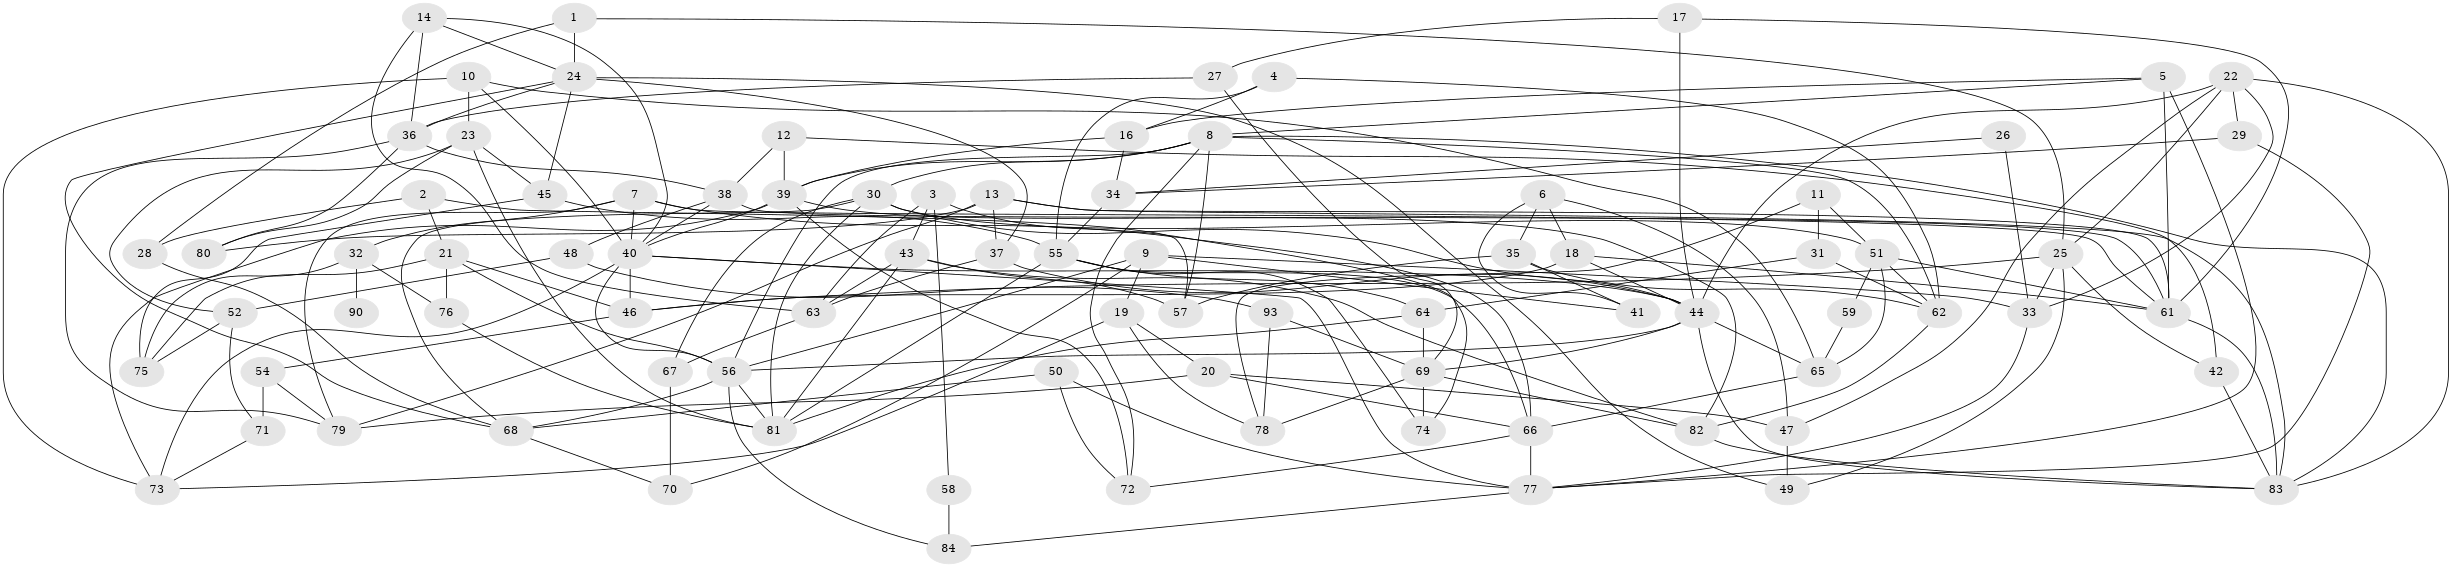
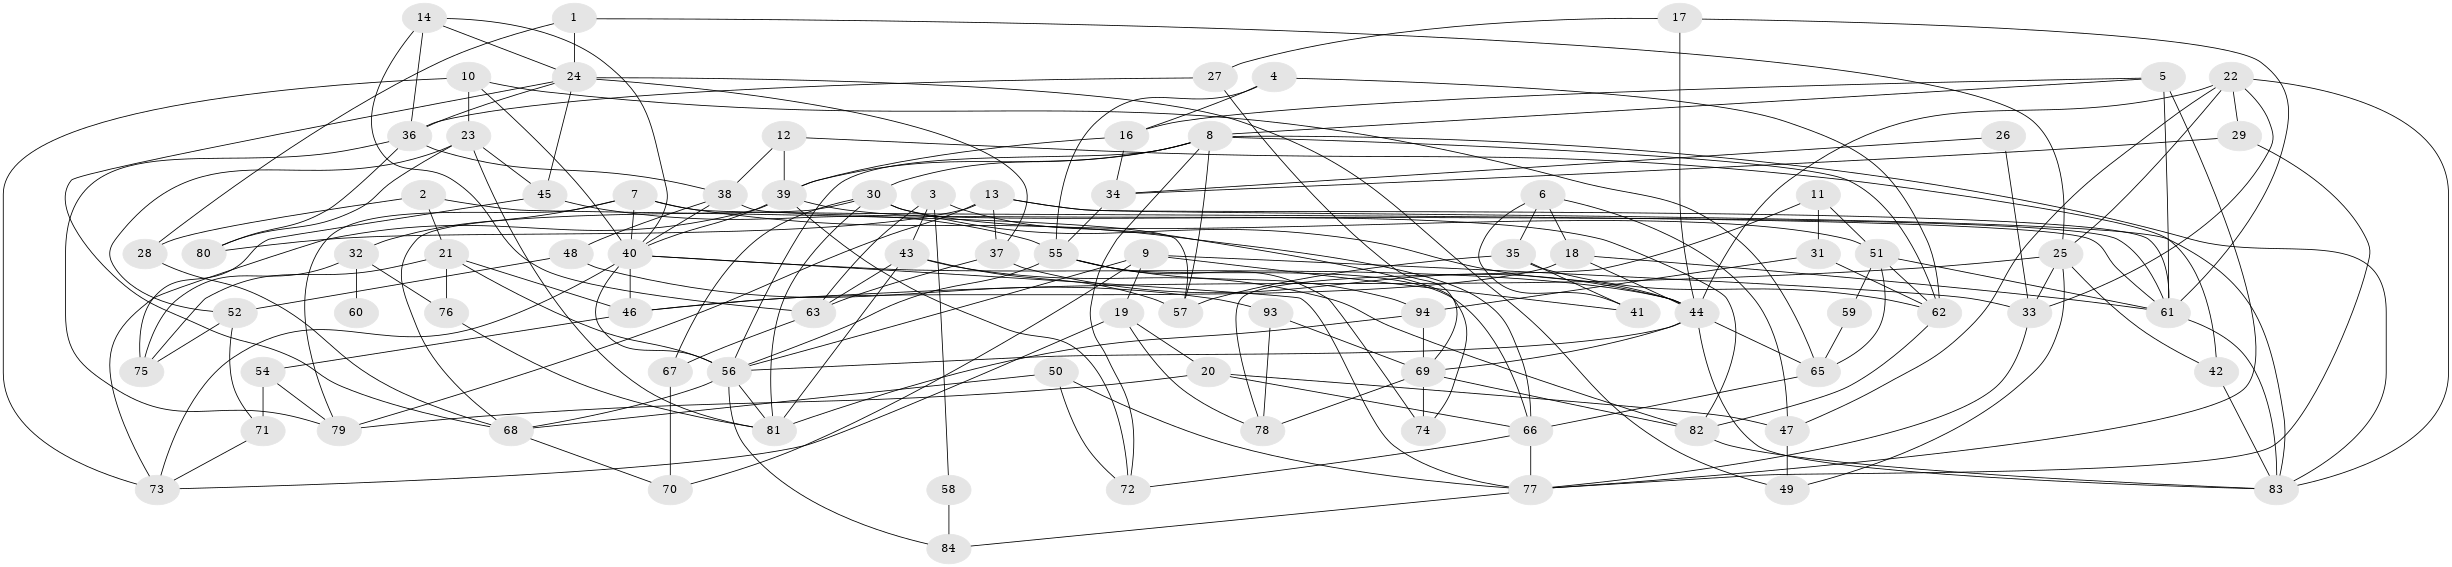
(356, 313) -> (356, 313)
(1423, 313) -> (1423, 313)
(915, 342) -> (891, 305)
